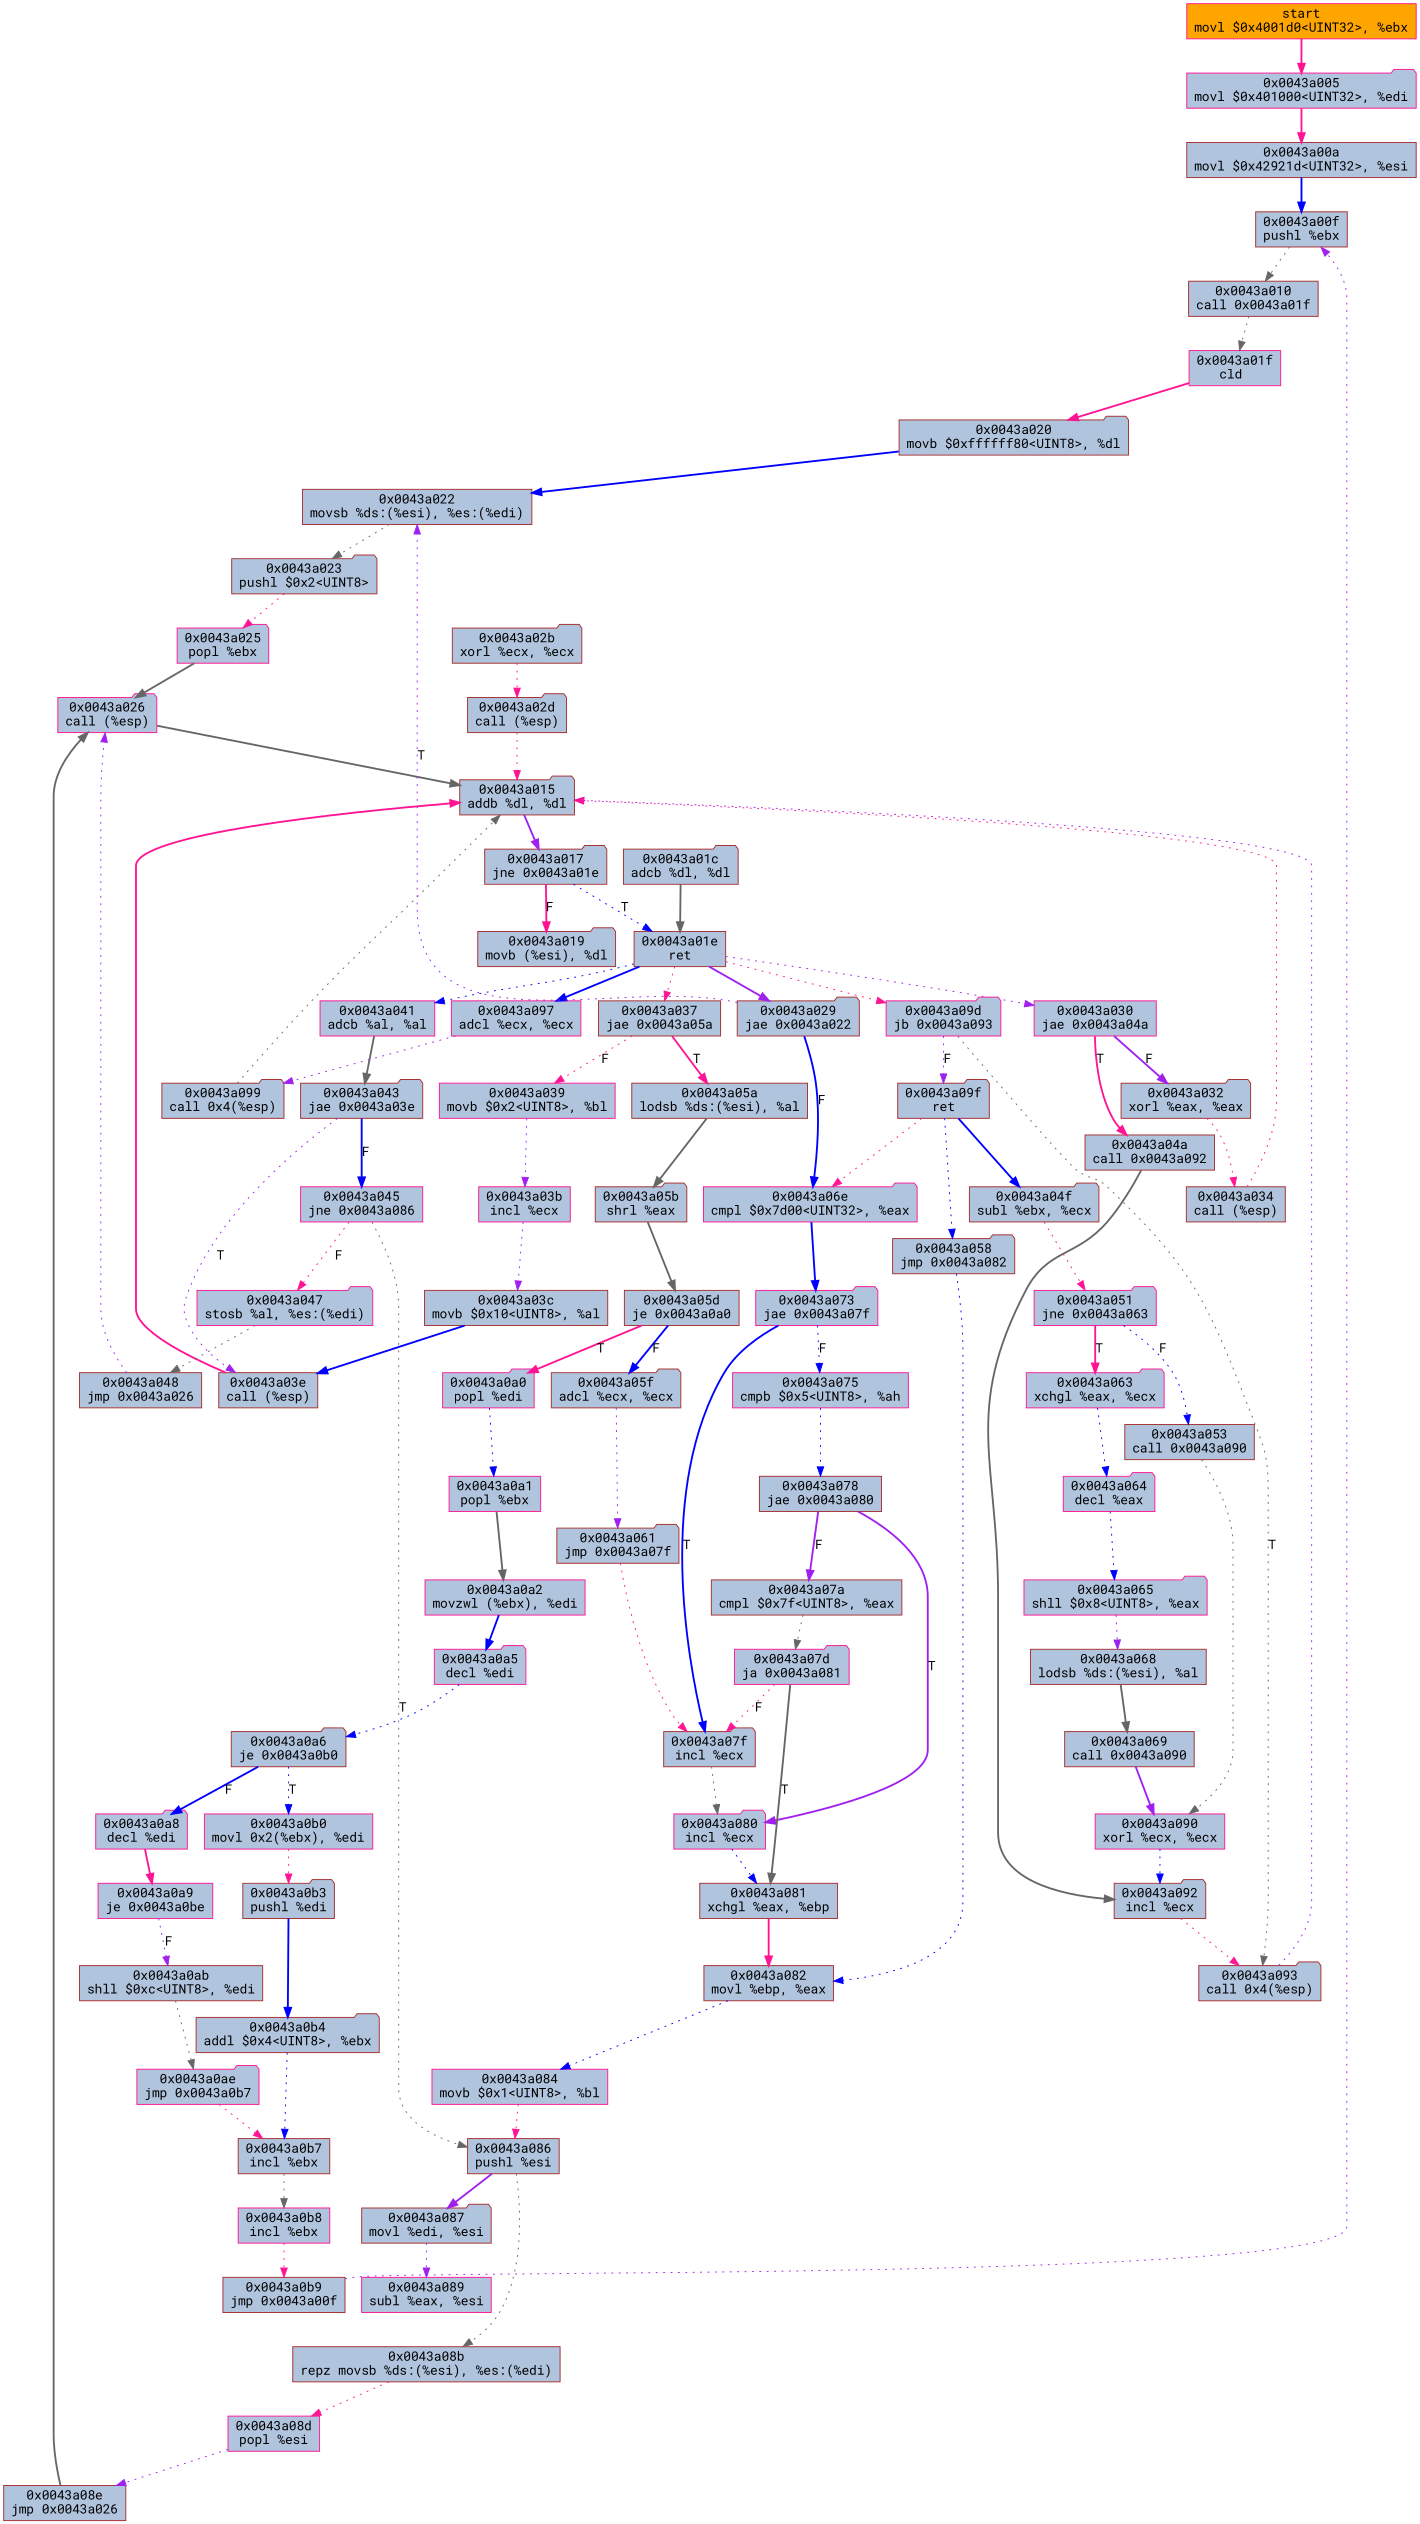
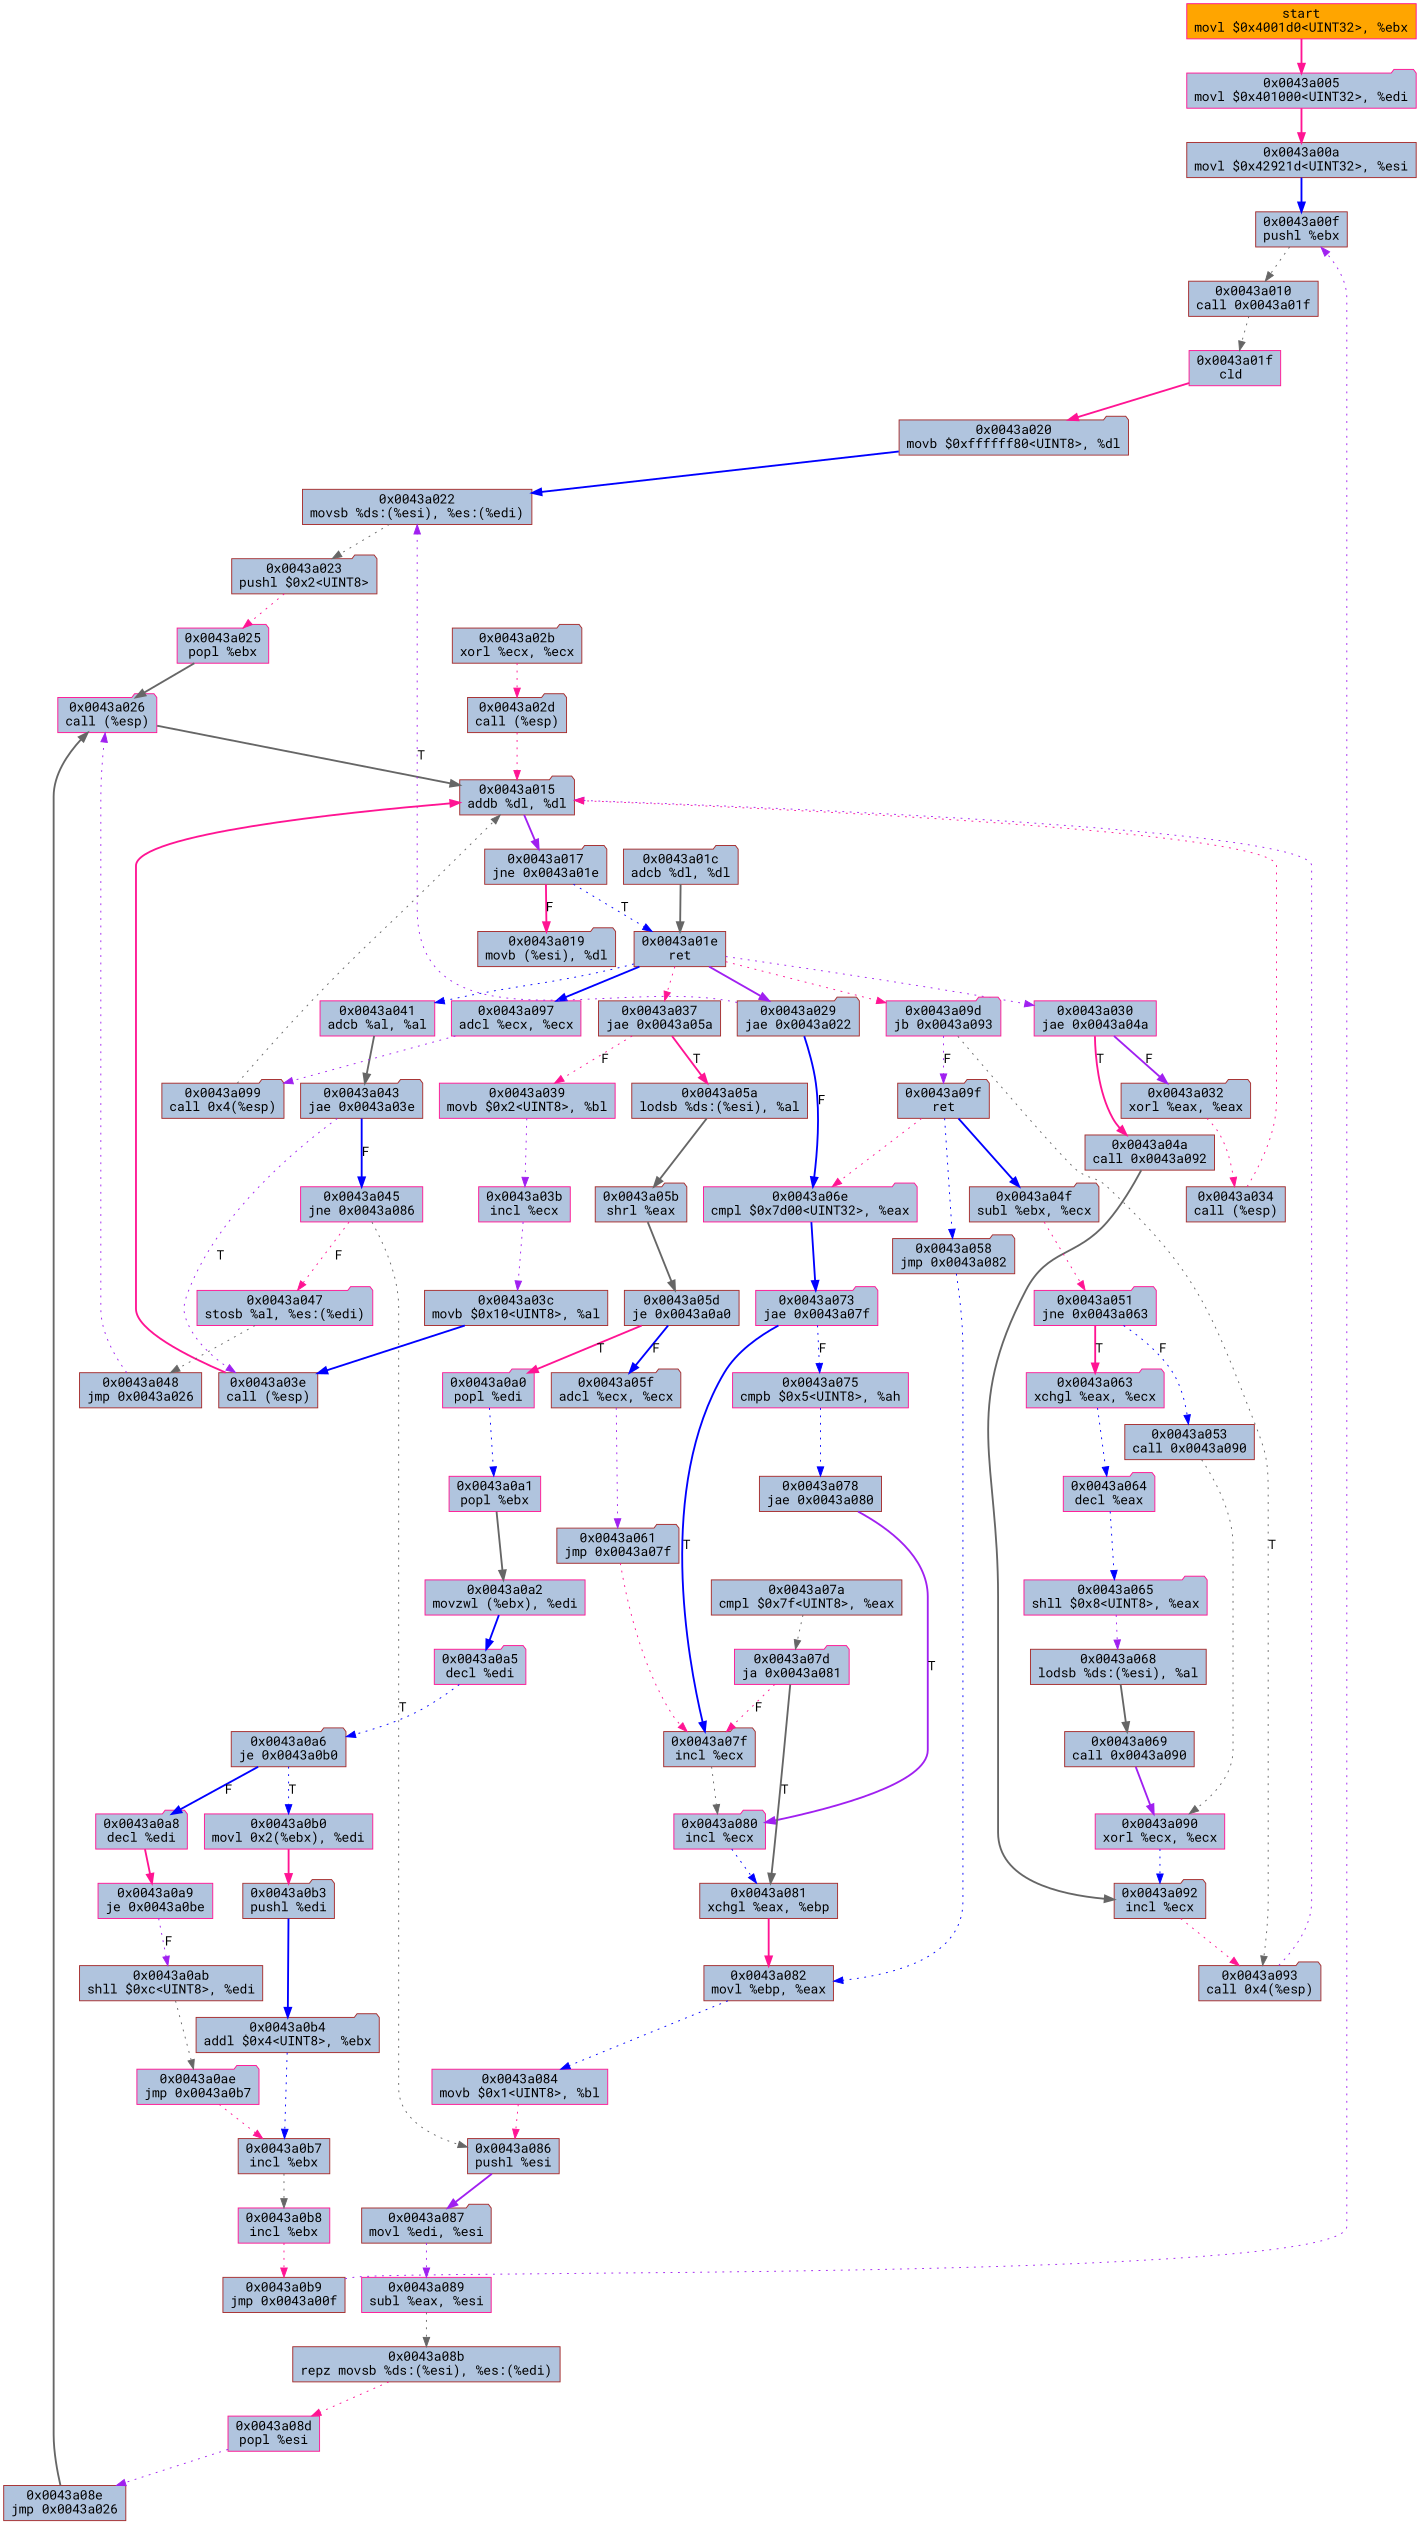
(814, 1541) -> none
(289, 1861) -> (289, 1861)
(516, 2265) -> (426, 2325)
